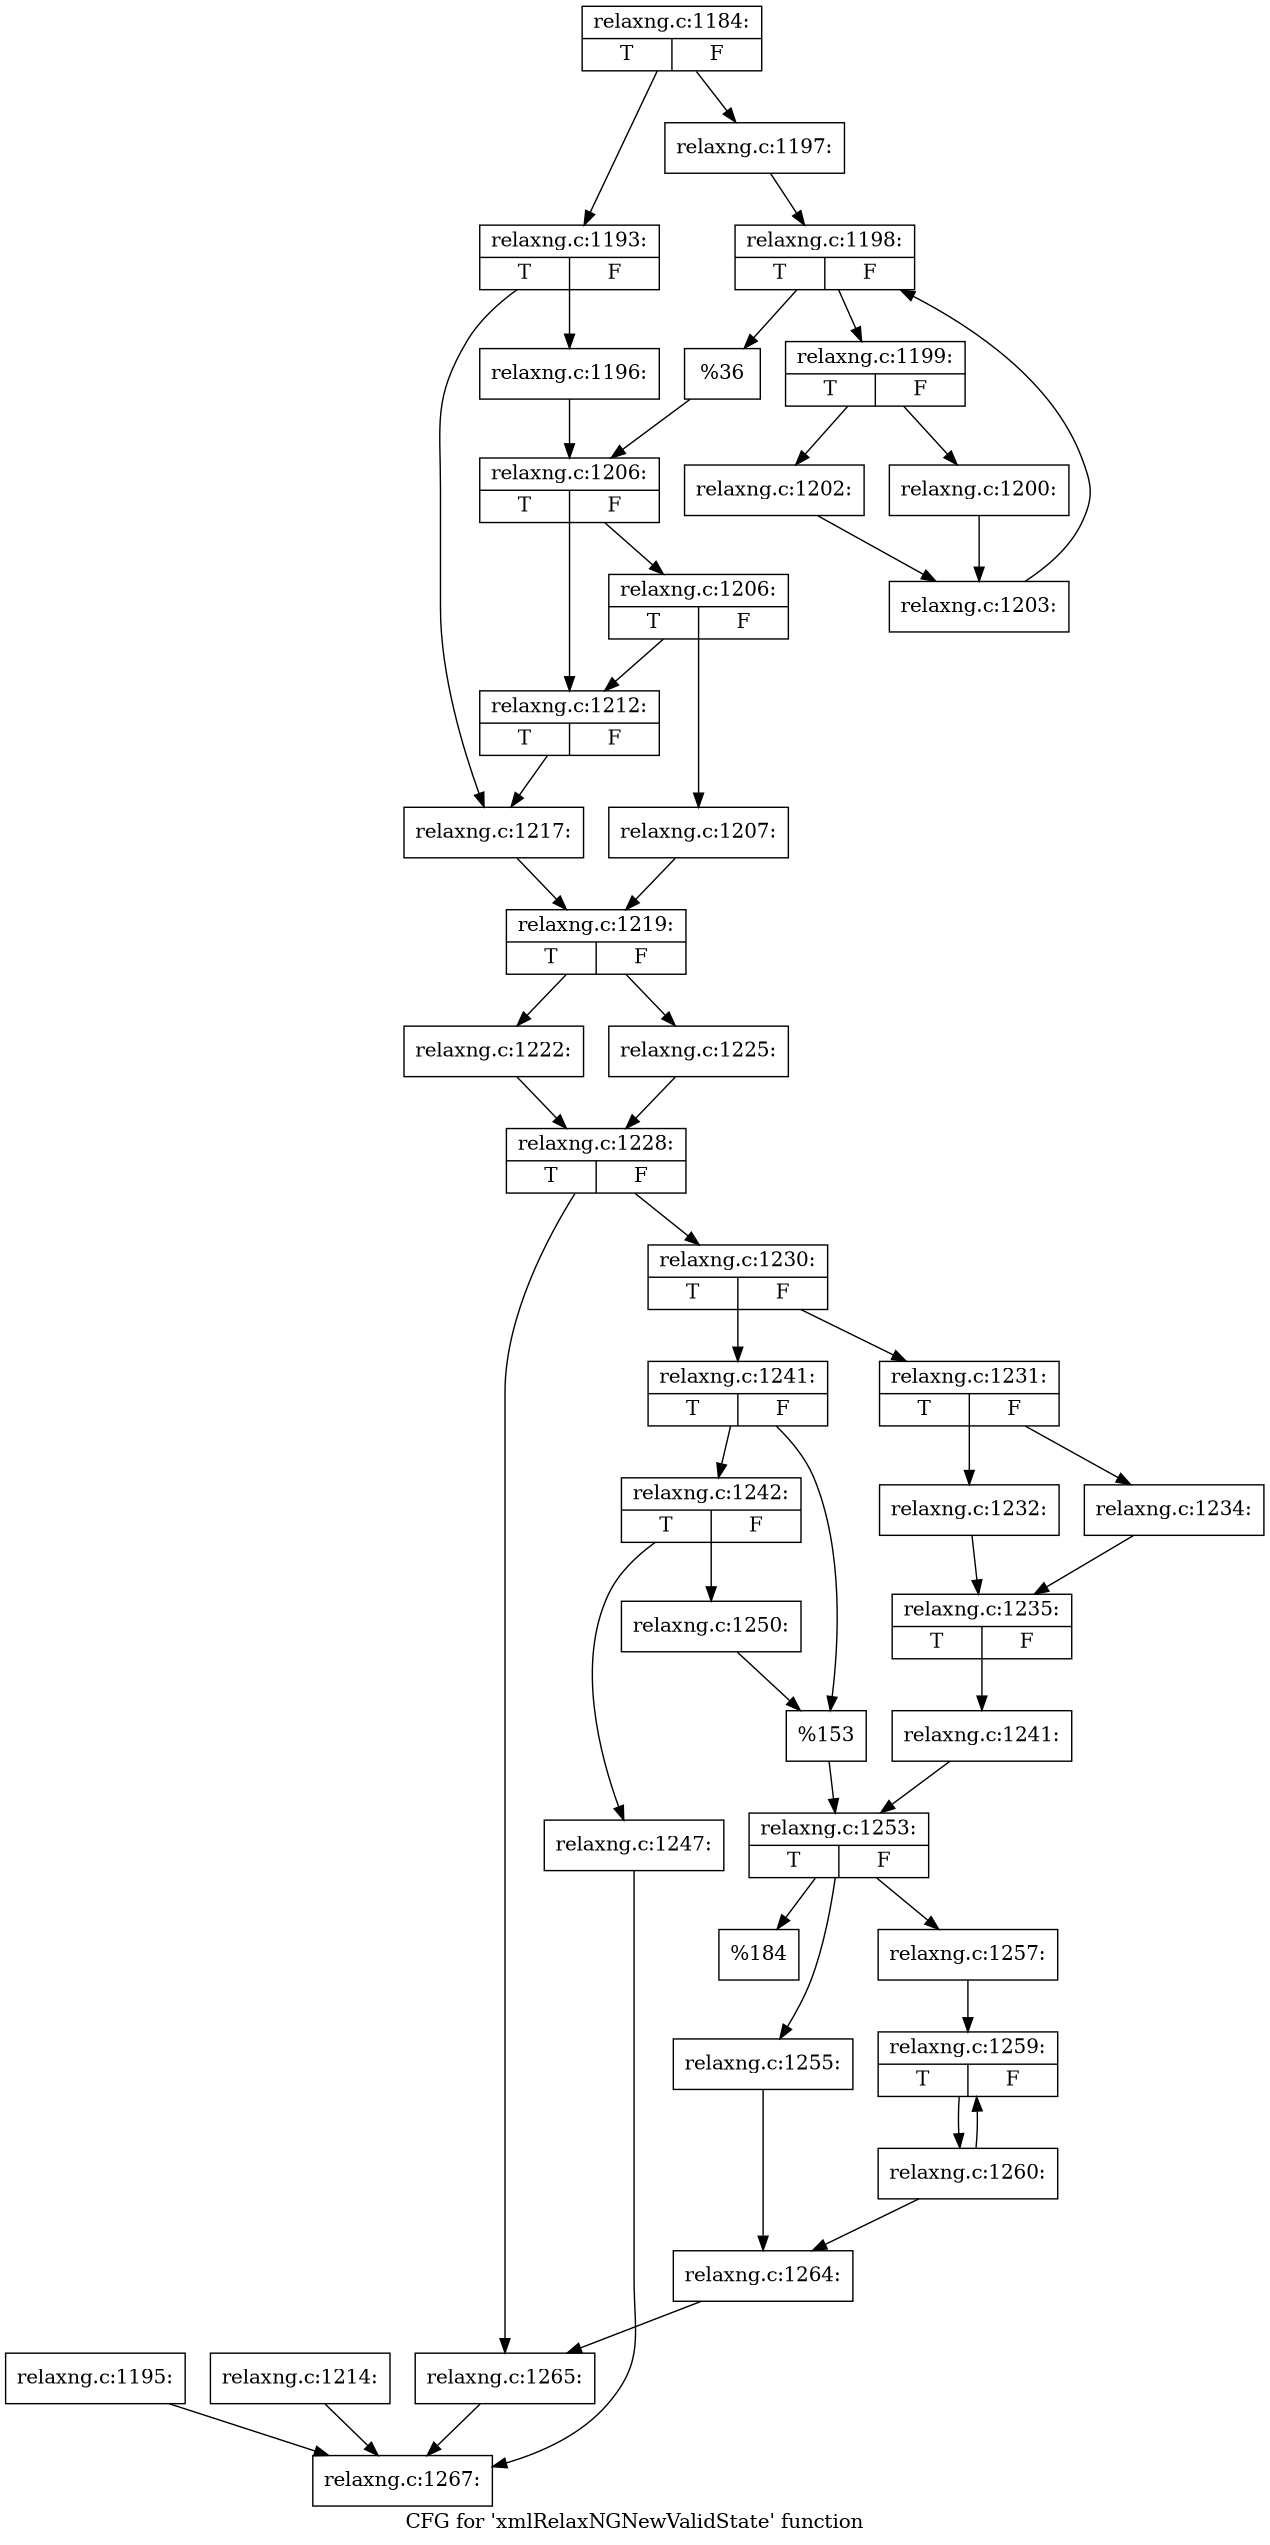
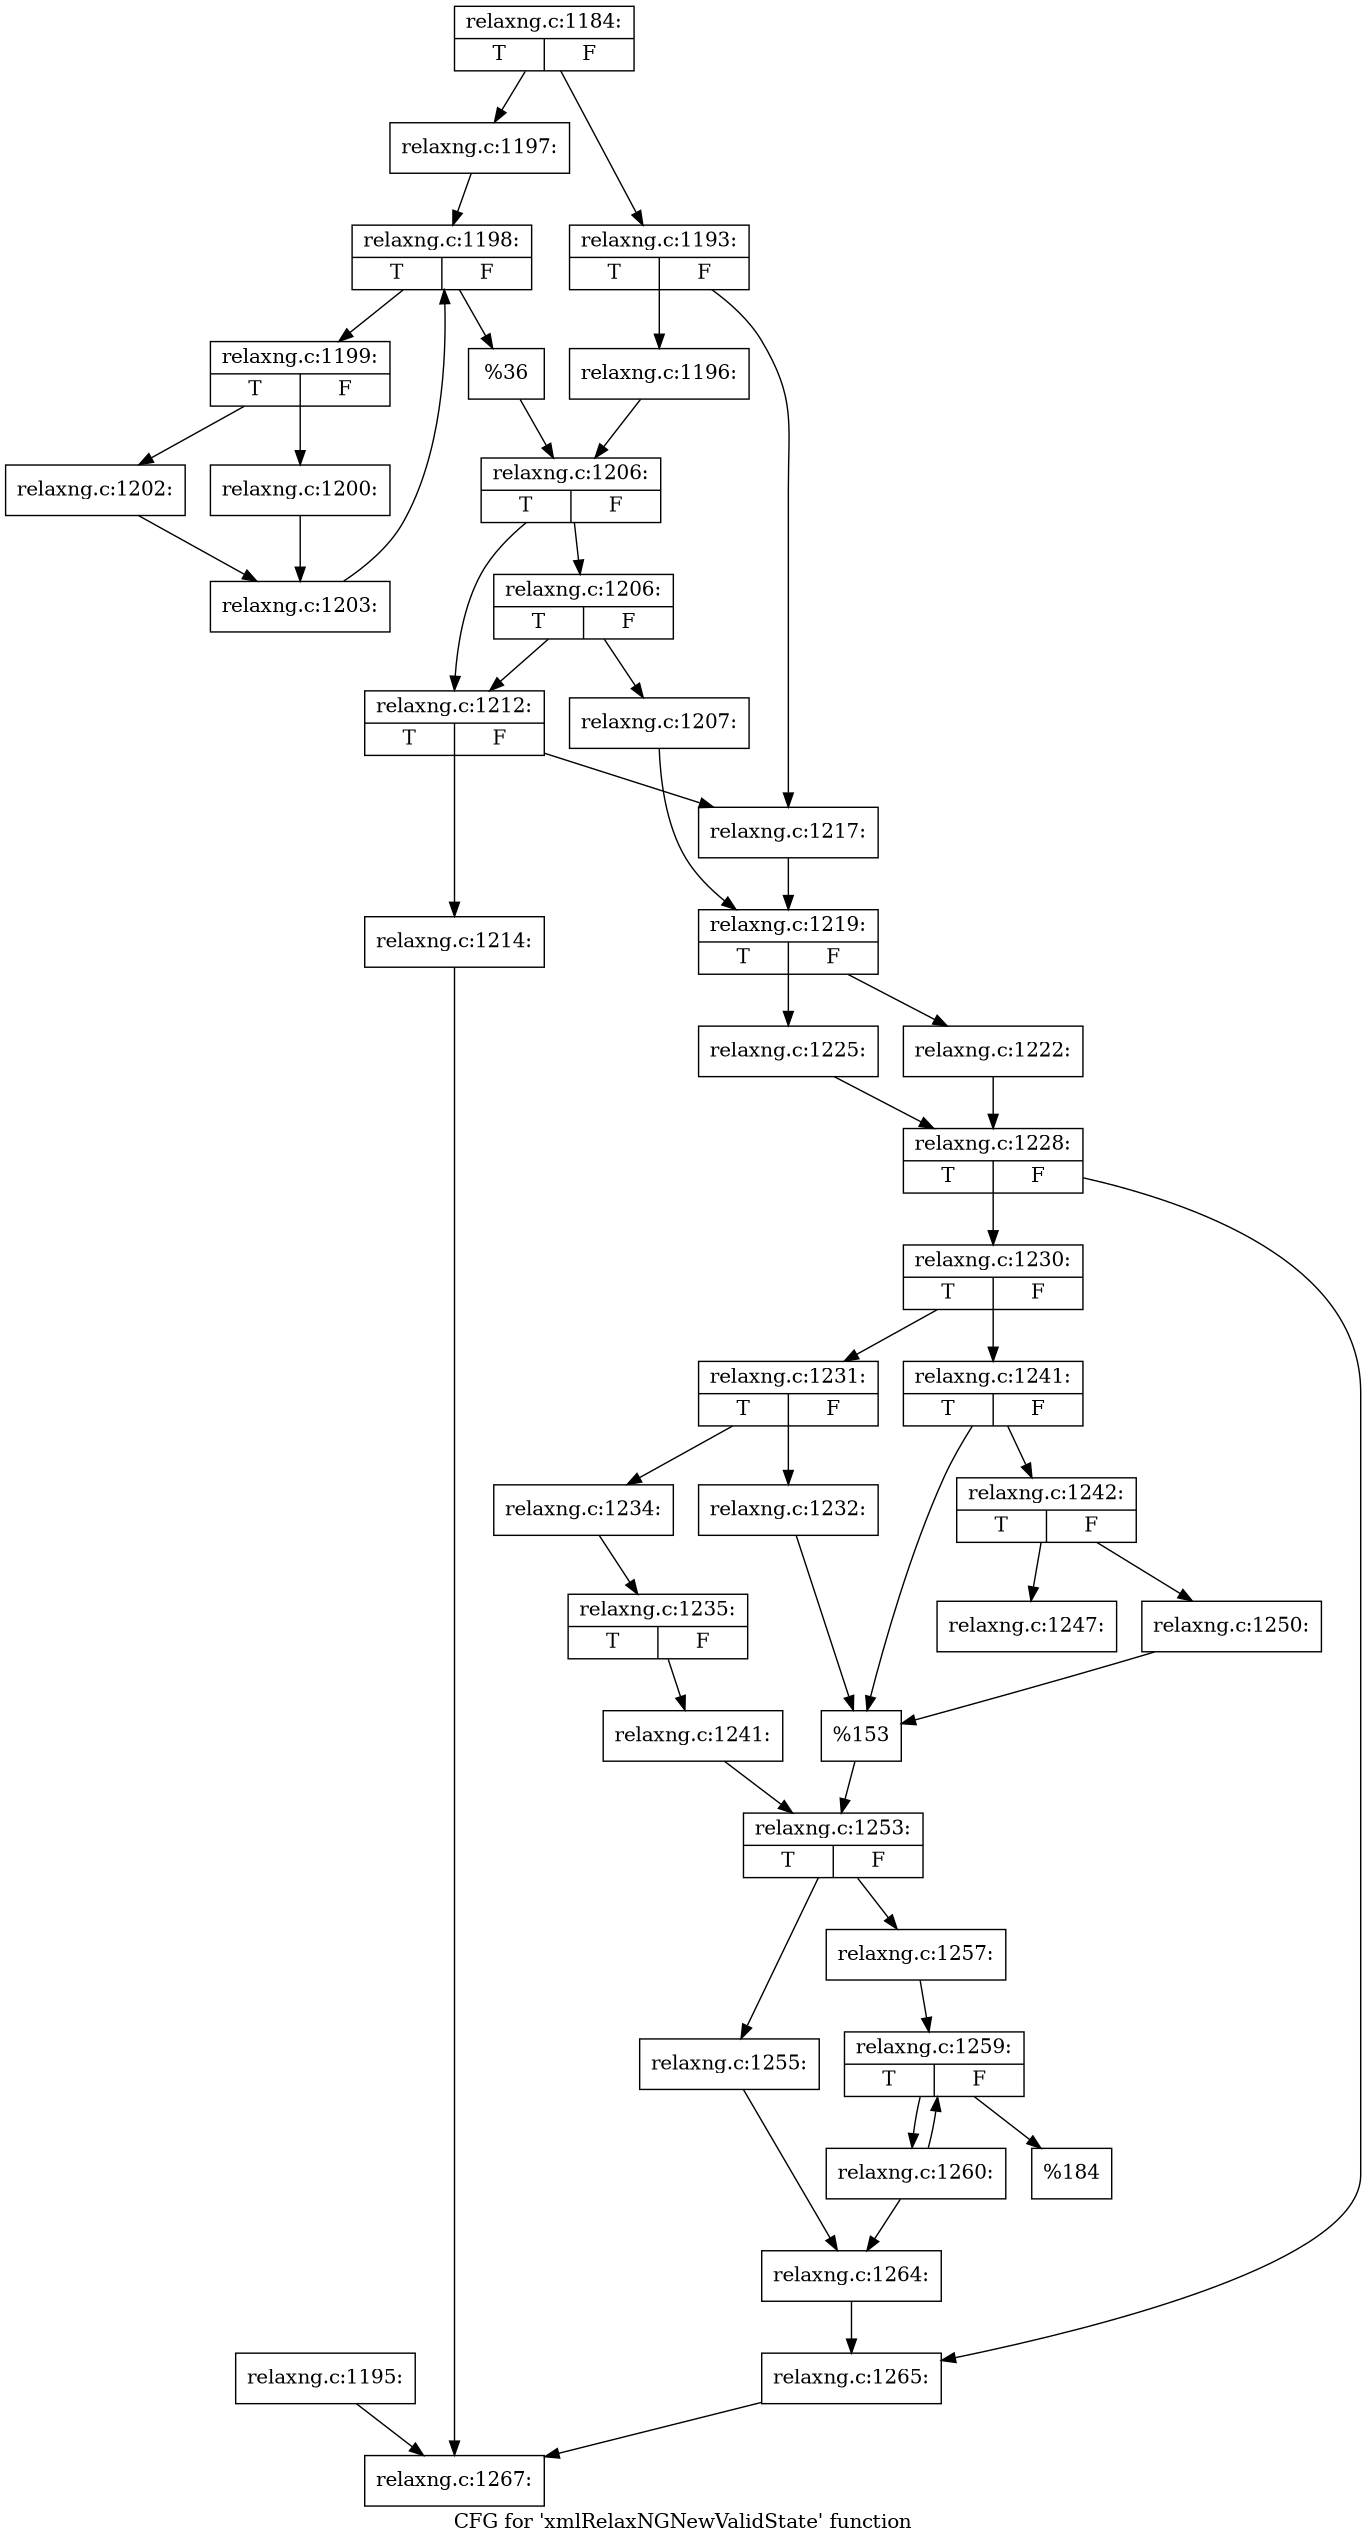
none -> (454, 829)
(974, 1558) -> (822, 1616)
(800, 1898) -> (1002, 2118)
(634, 2200) -> none
